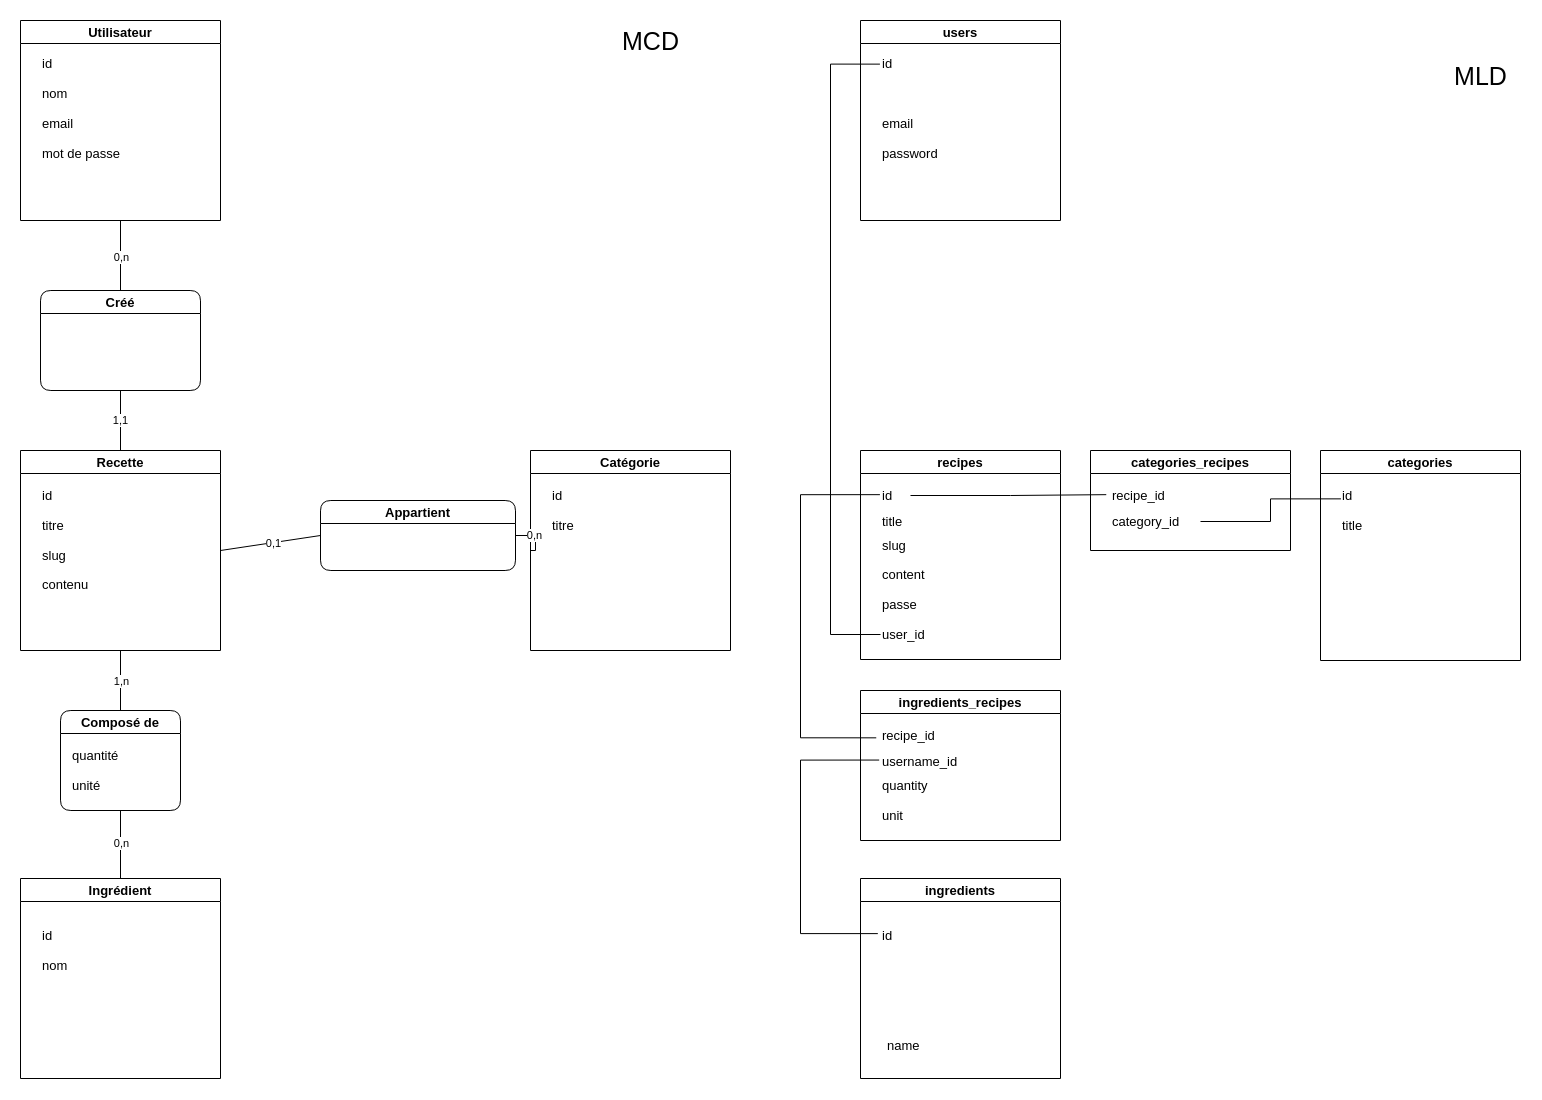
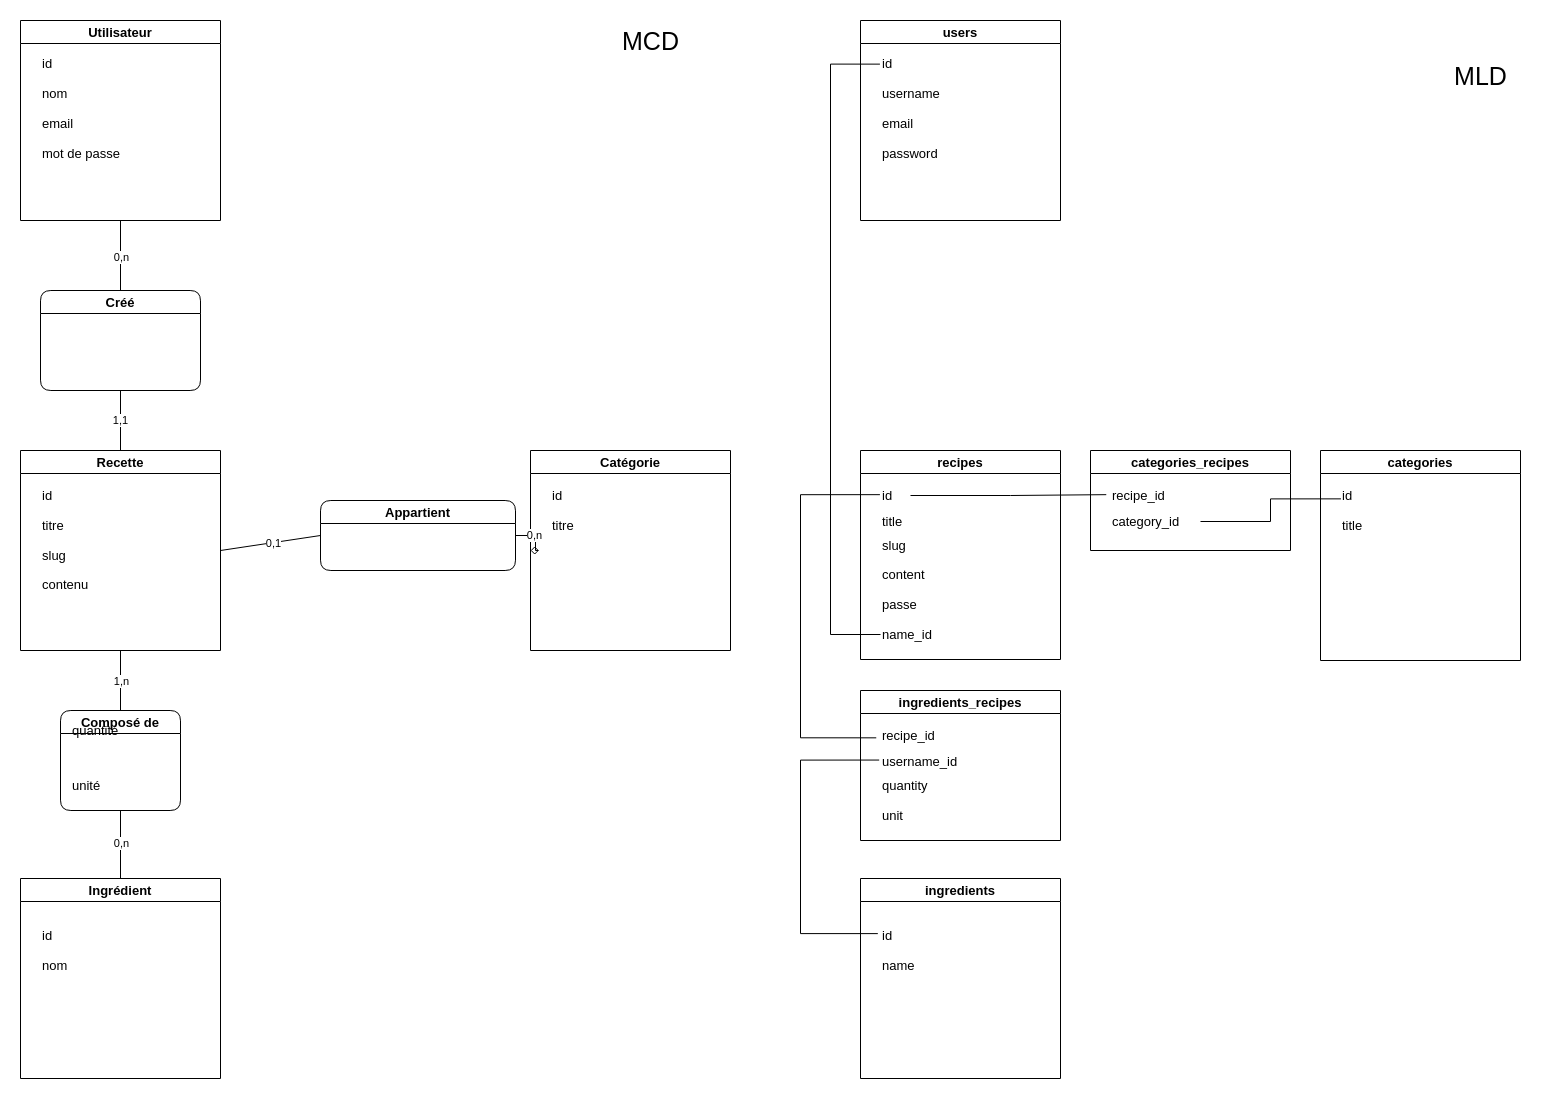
none -> (921, 94)
(536, 550) -> (536, 549)
(906, 635) -> (906, 635)
(106, 756) -> (106, 731)
(916, 1046) -> (911, 966)
